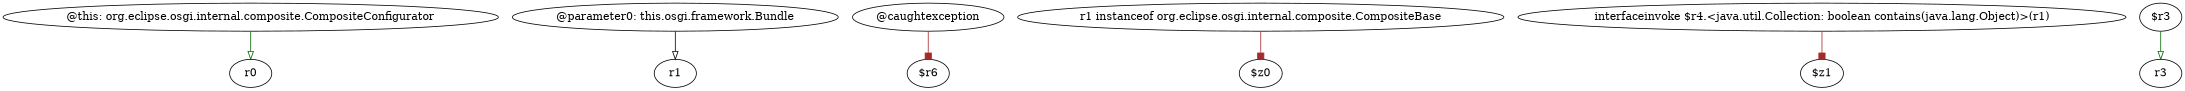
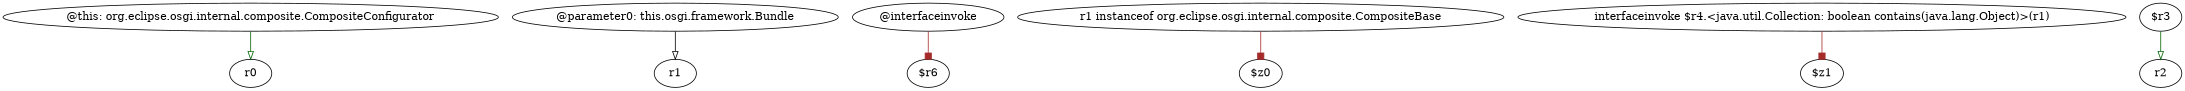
(928, 17) -> (928, 17)
(2161, 73) -> (2161, 73)
